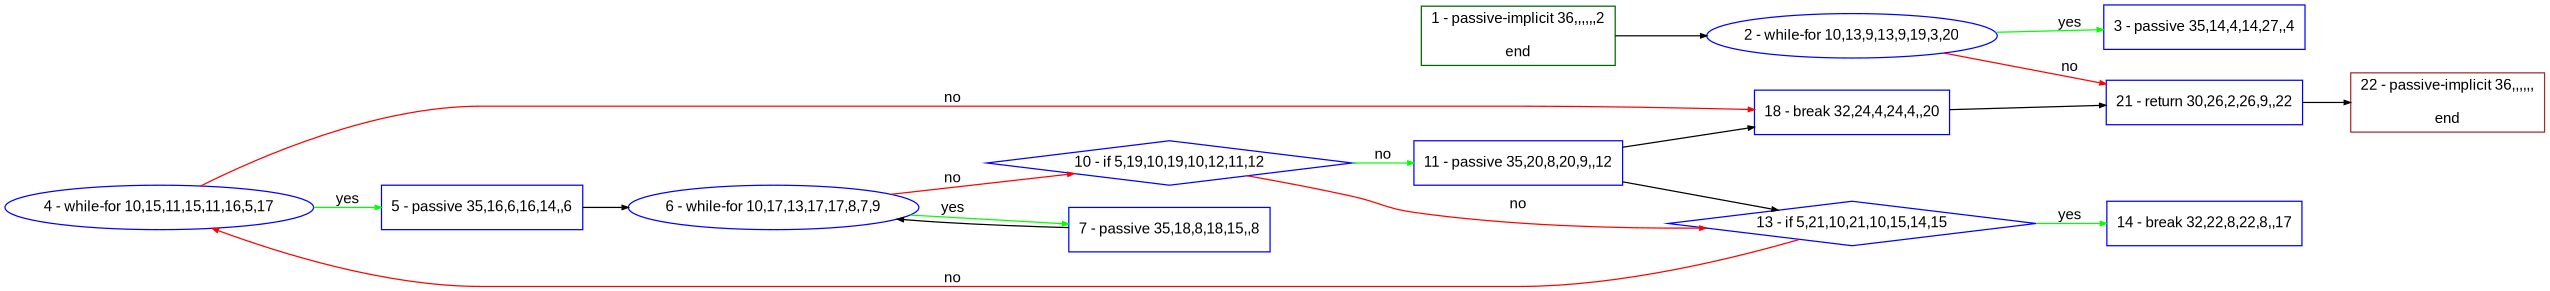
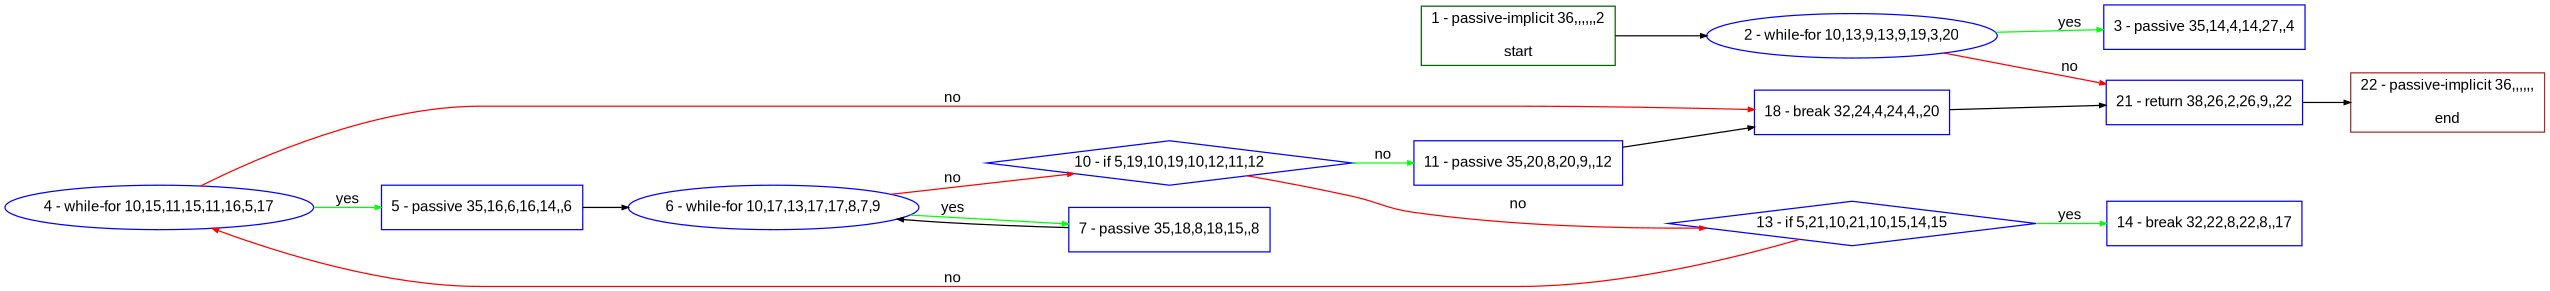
(1518, 36) -> (1518, 36)
(2204, 102) -> (2204, 102)
(1697, 195) -> none
